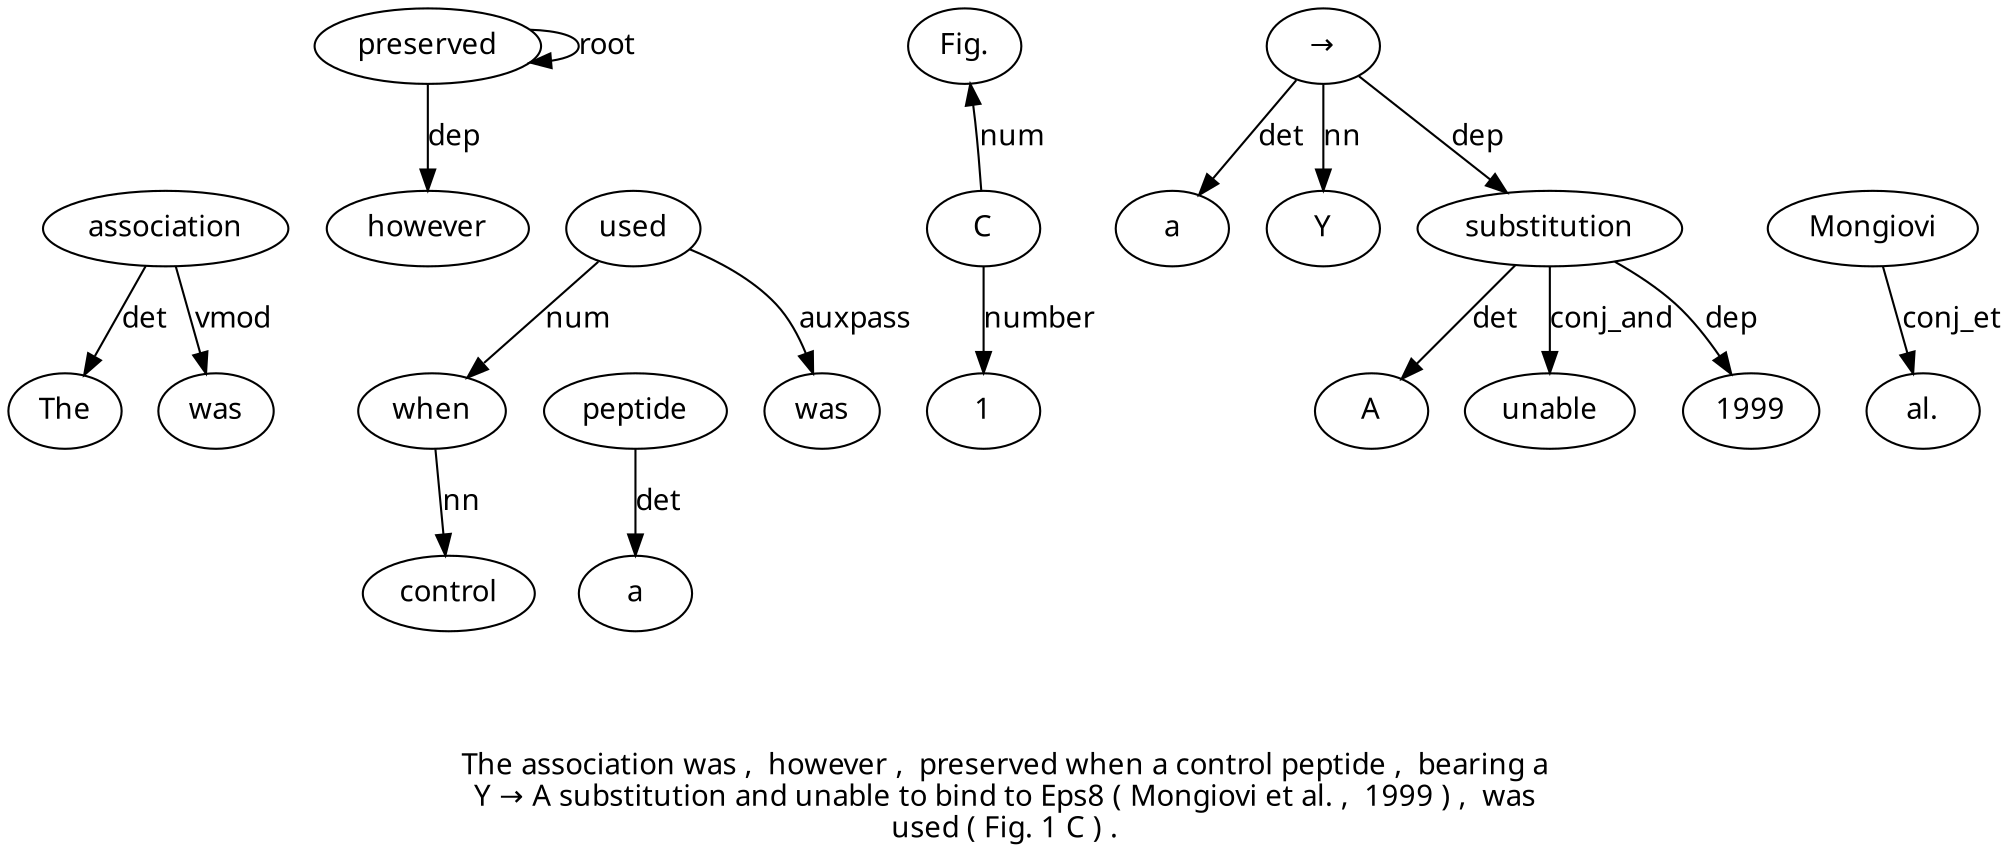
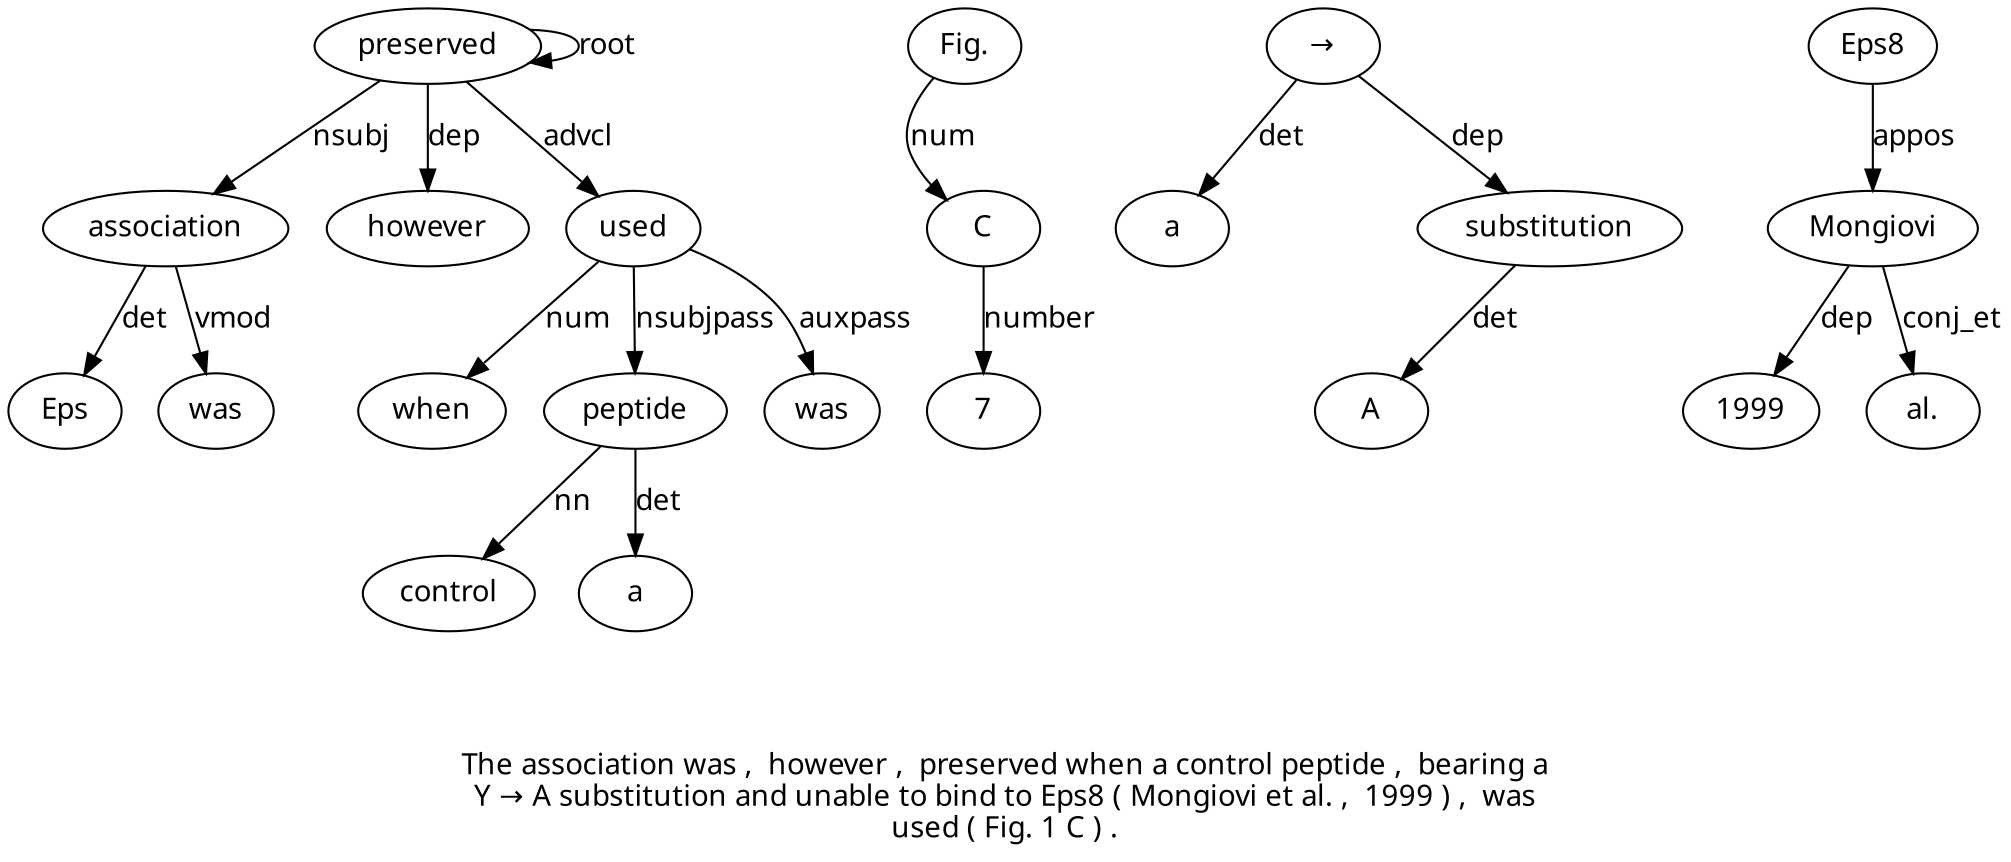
none -> (1873, 46)
none -> (306, 131)
none -> (524, 132)
(978, 148) -> (907, 131)
(1323, 229) -> none
(1673, 302) -> (1818, 311)
none -> (634, 309)
(65, 411) -> (65, 411)
(984, 411) -> (984, 411)
(1550, 411) -> none
(439, 492) -> (550, 495)
